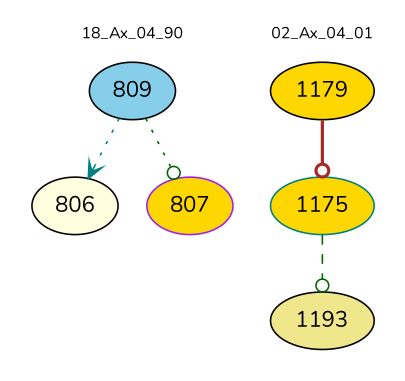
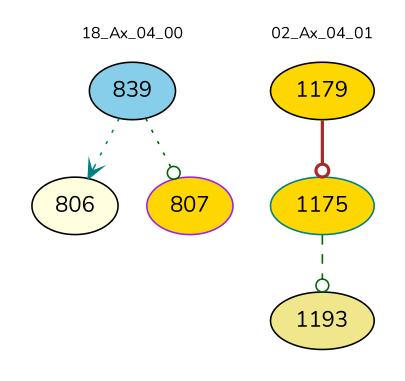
(132, 34) -> (132, 34)
(132, 91) -> (132, 91)
